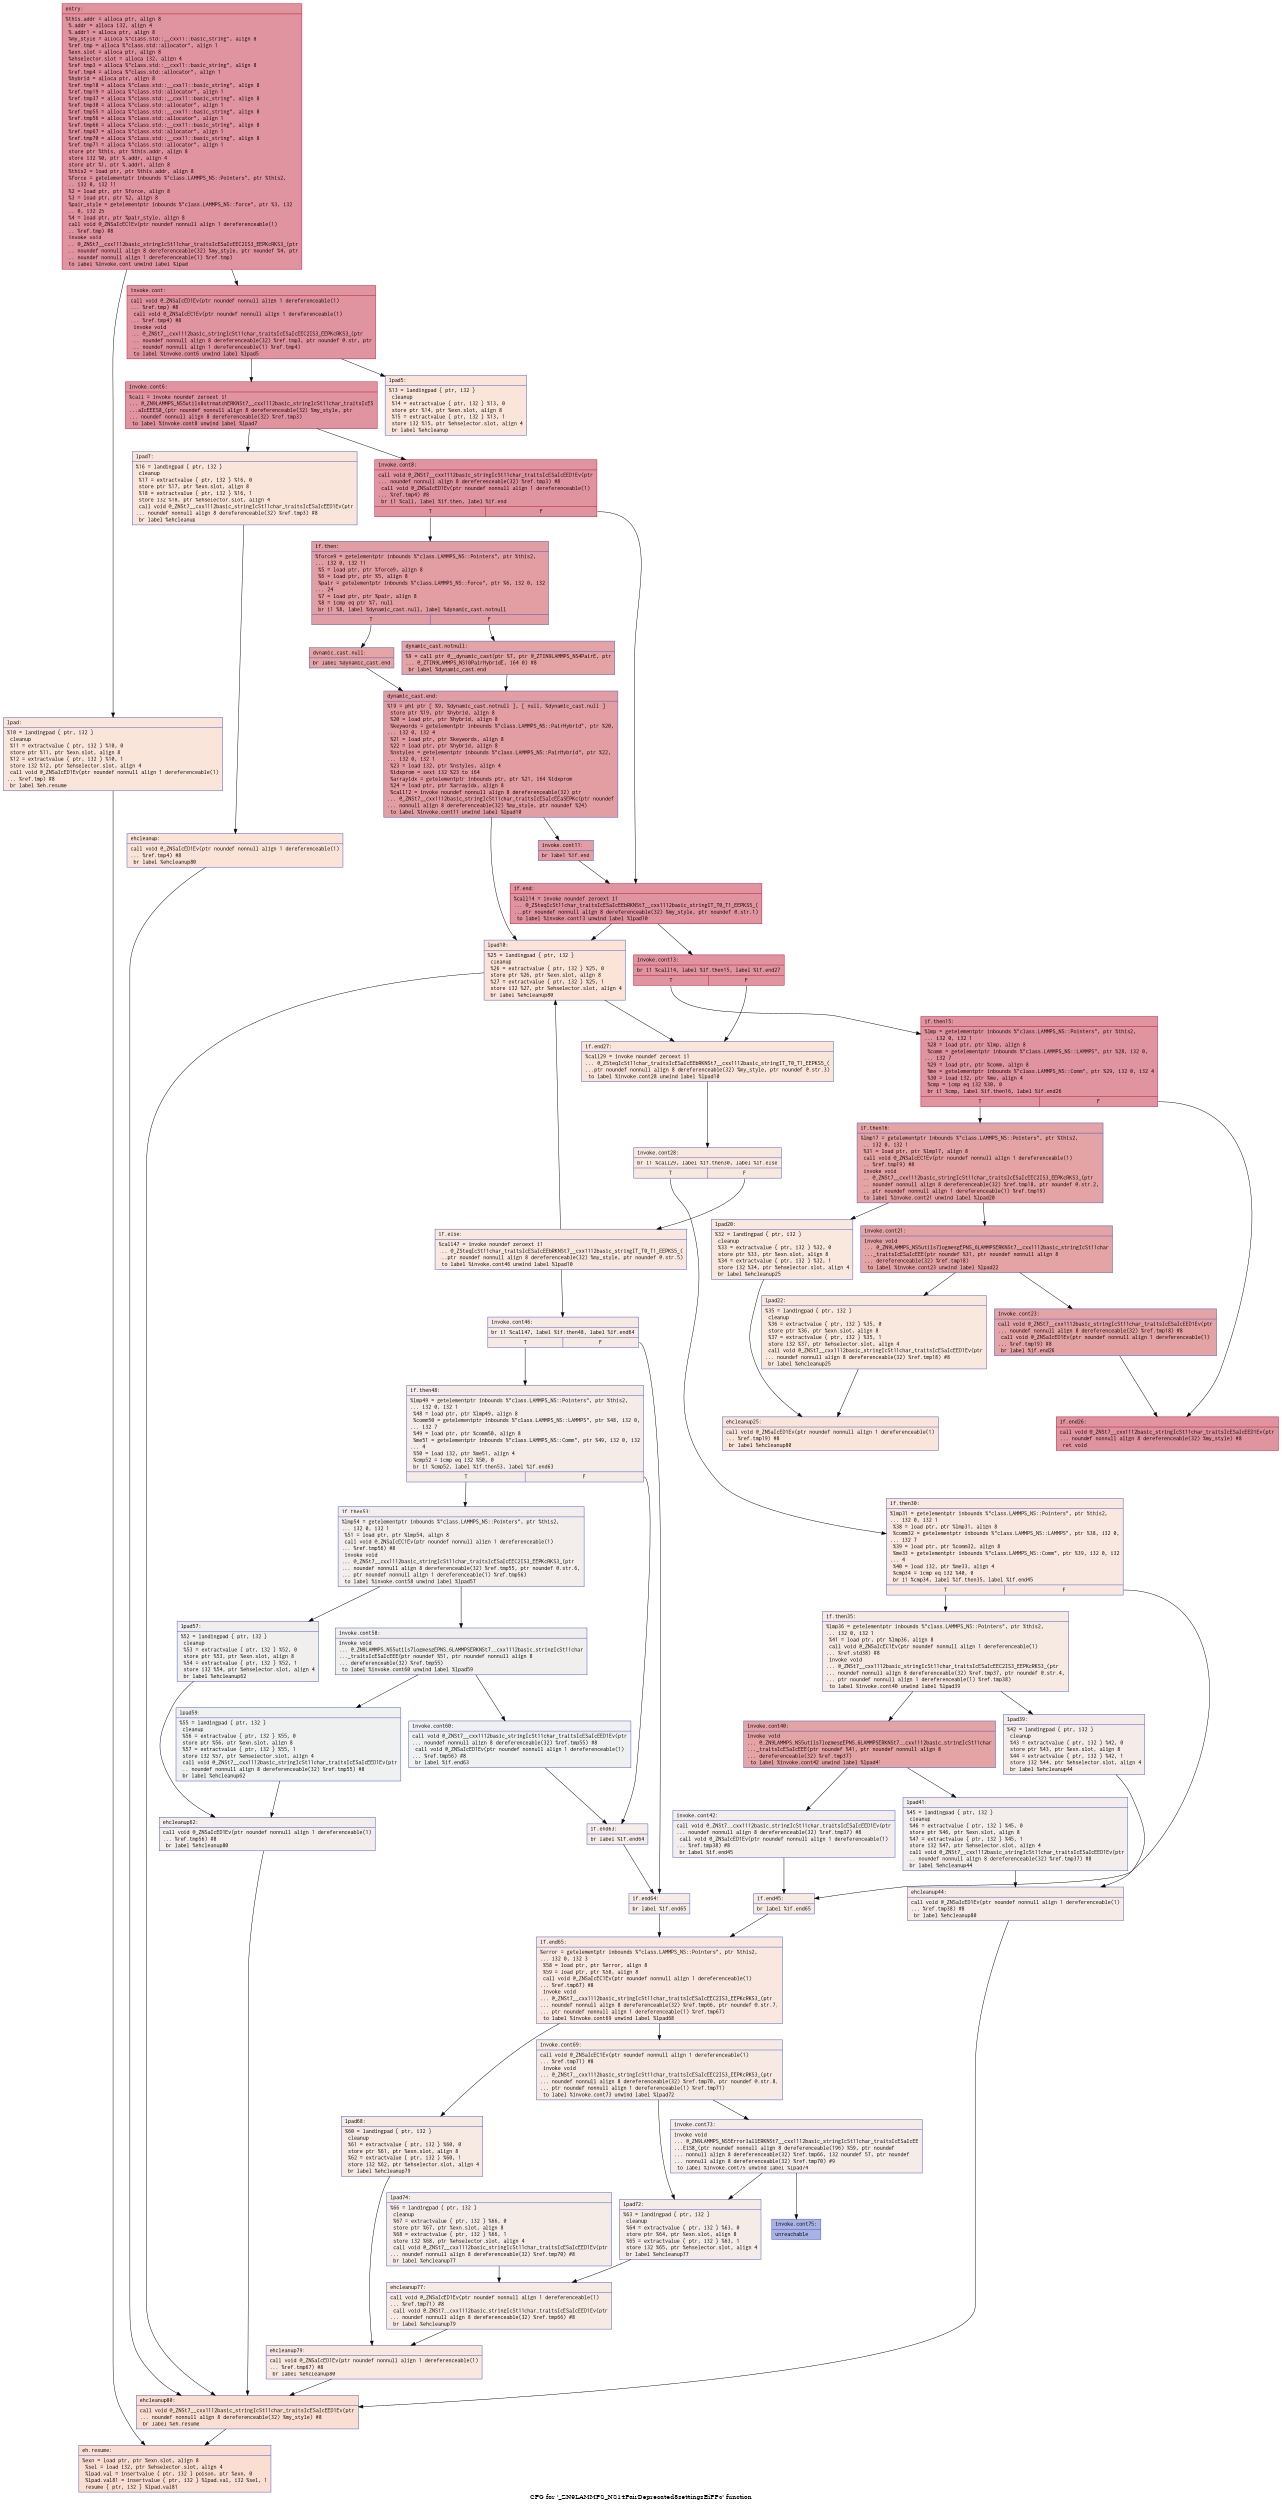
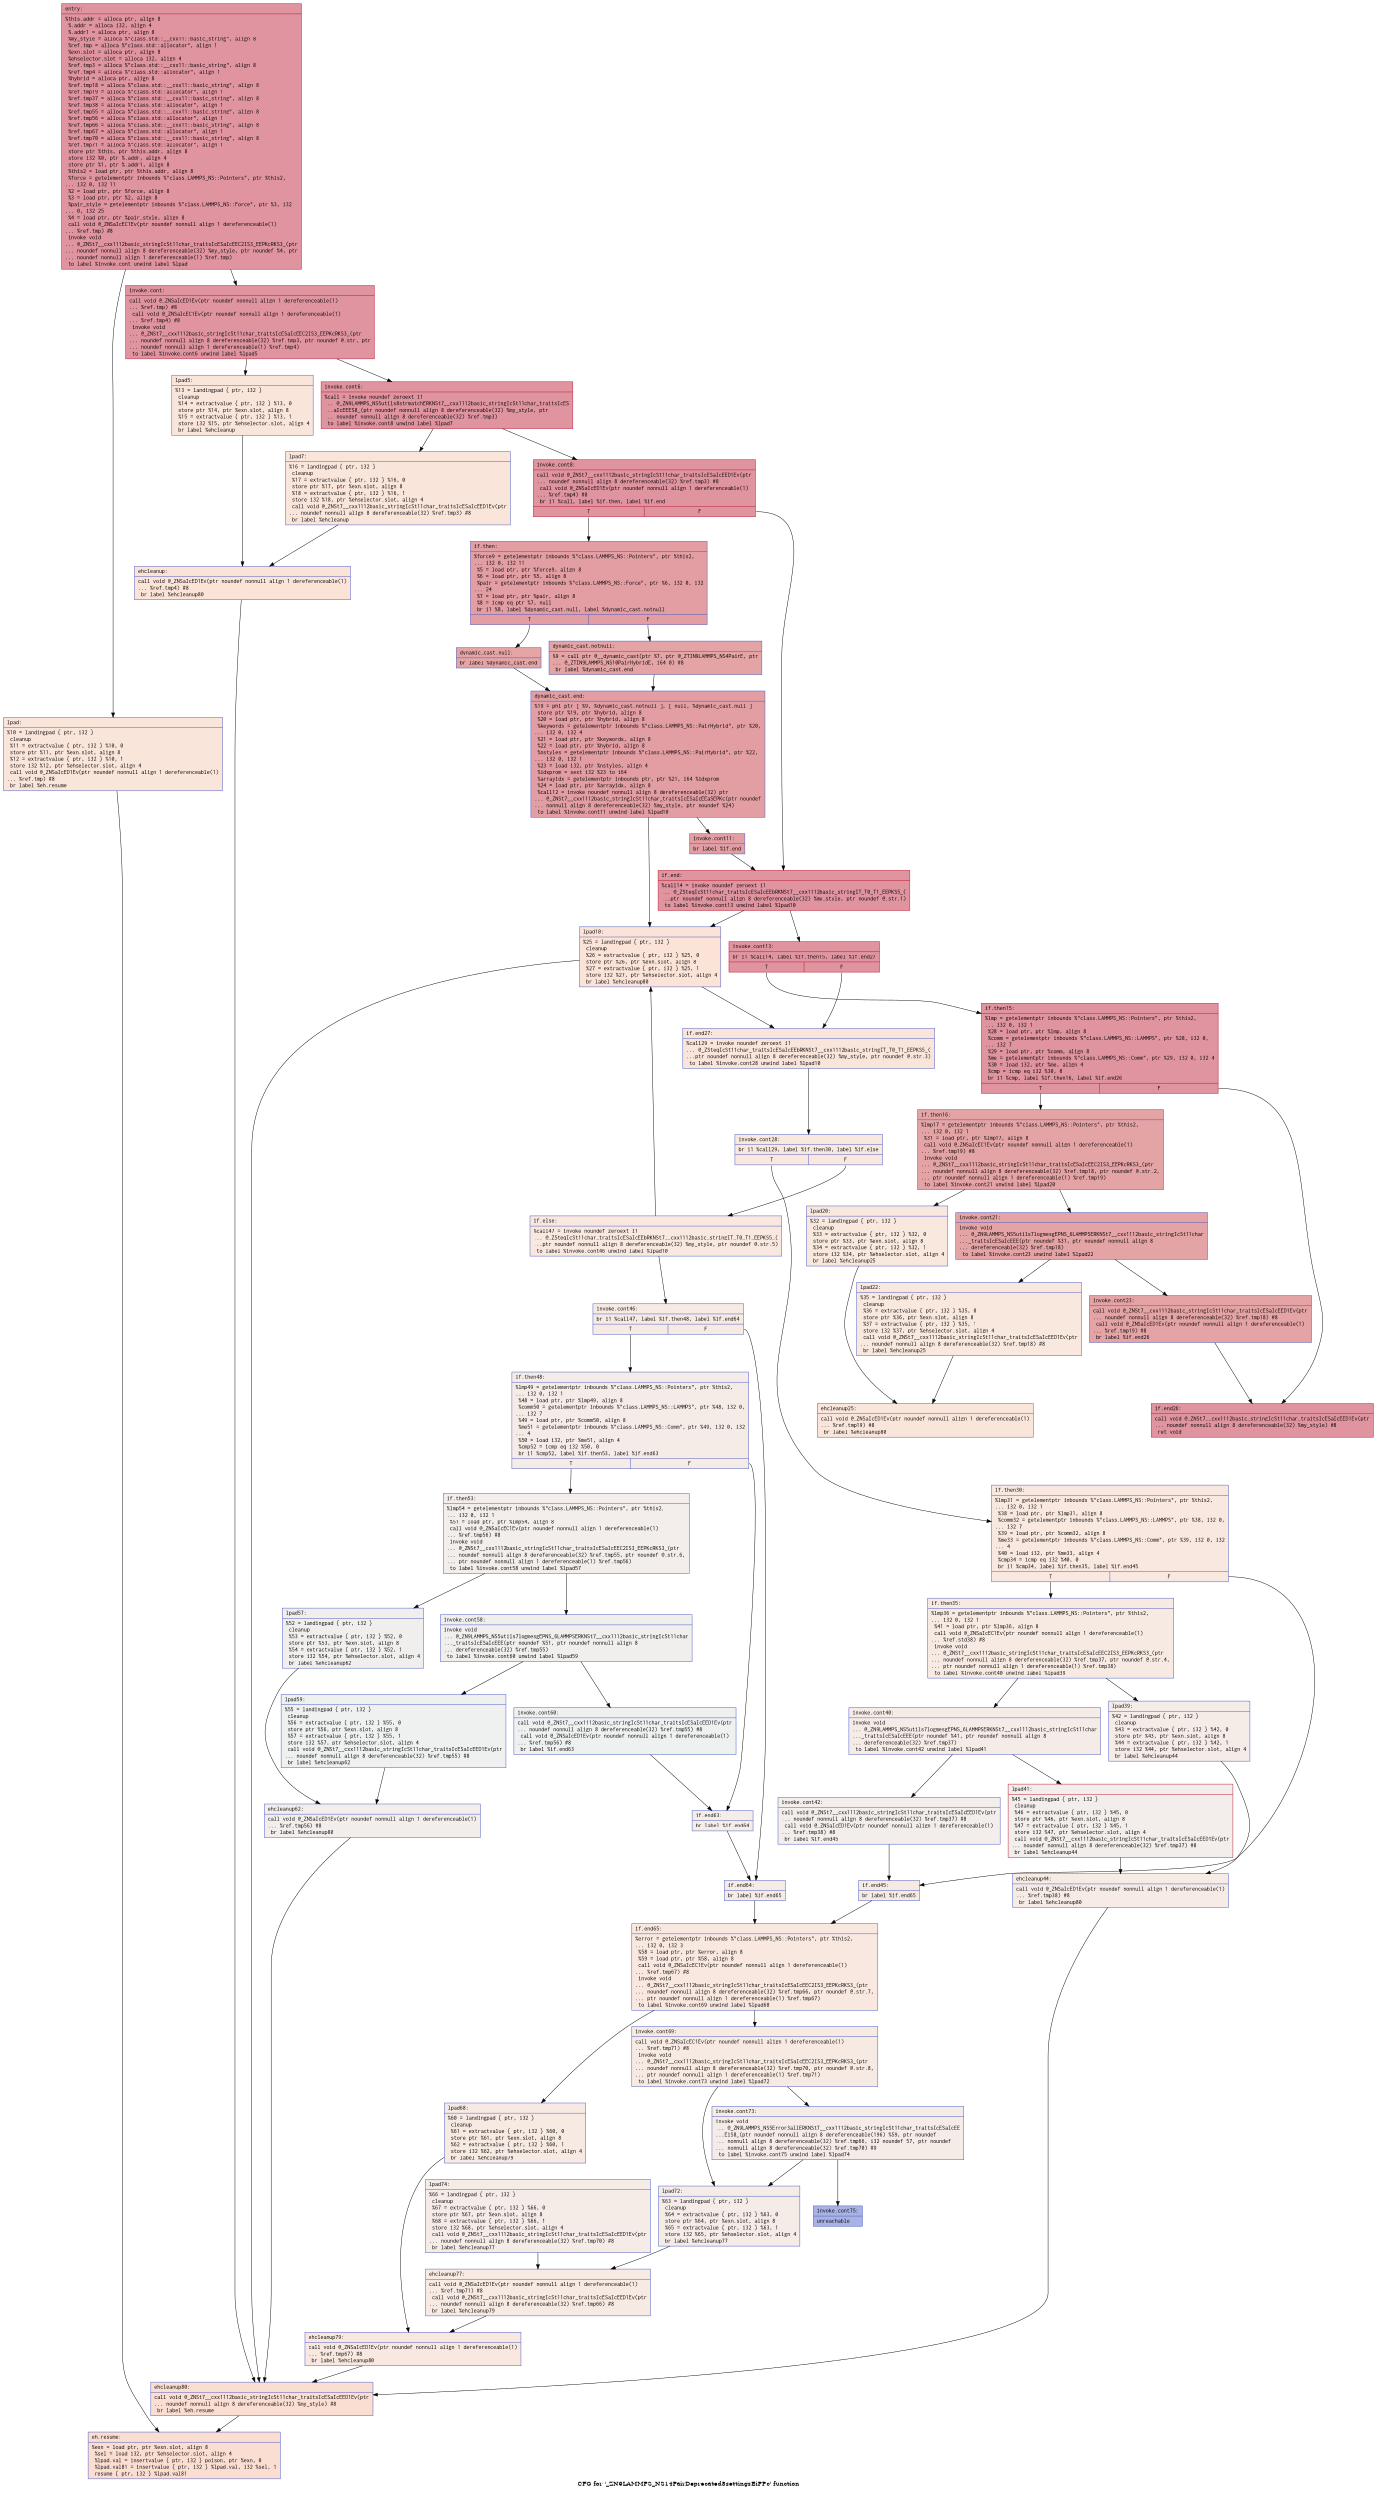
none -> (242, 498)
(870, 1744) -> (975, 1731)
(1015, 1834) -> (1121, 1821)
